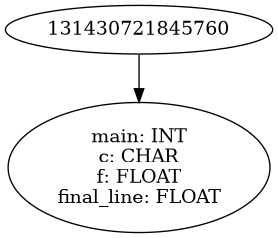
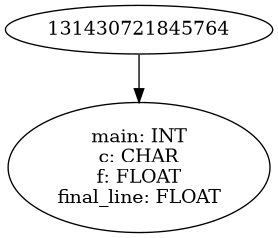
(139, 30) -> (139, 30)
